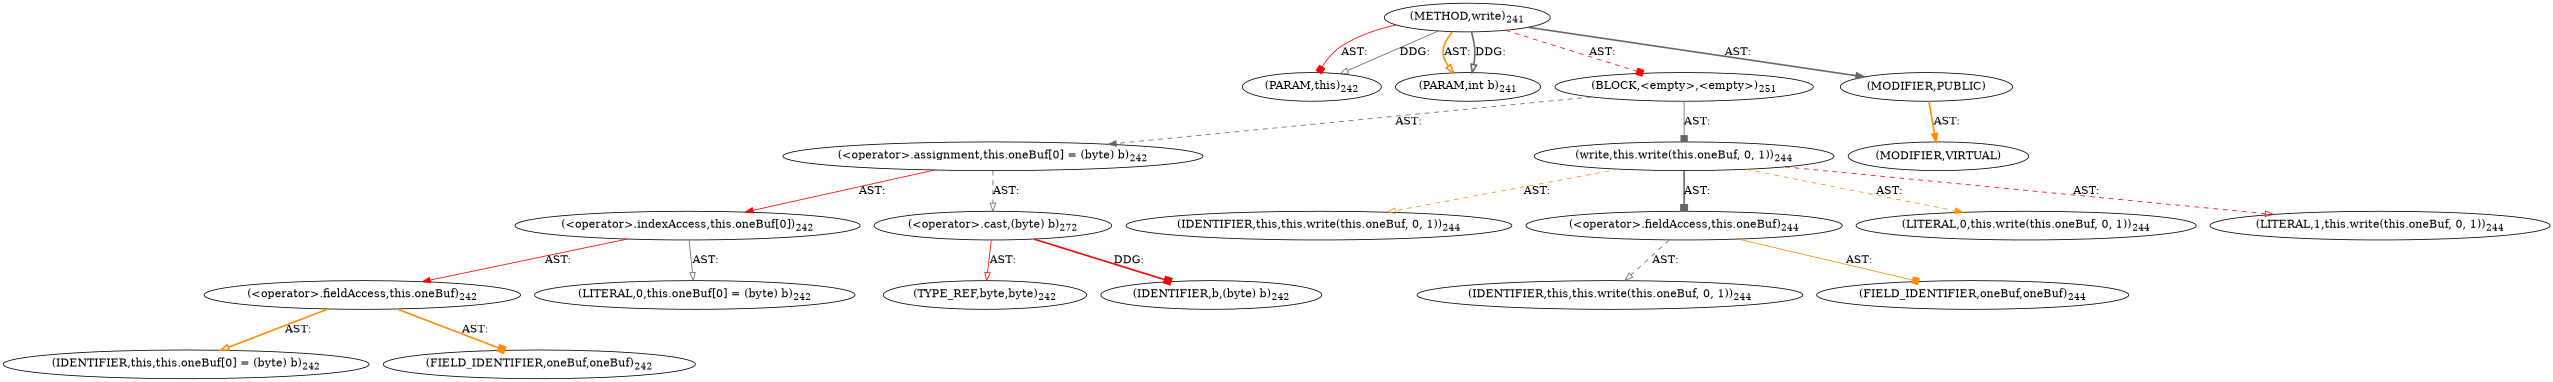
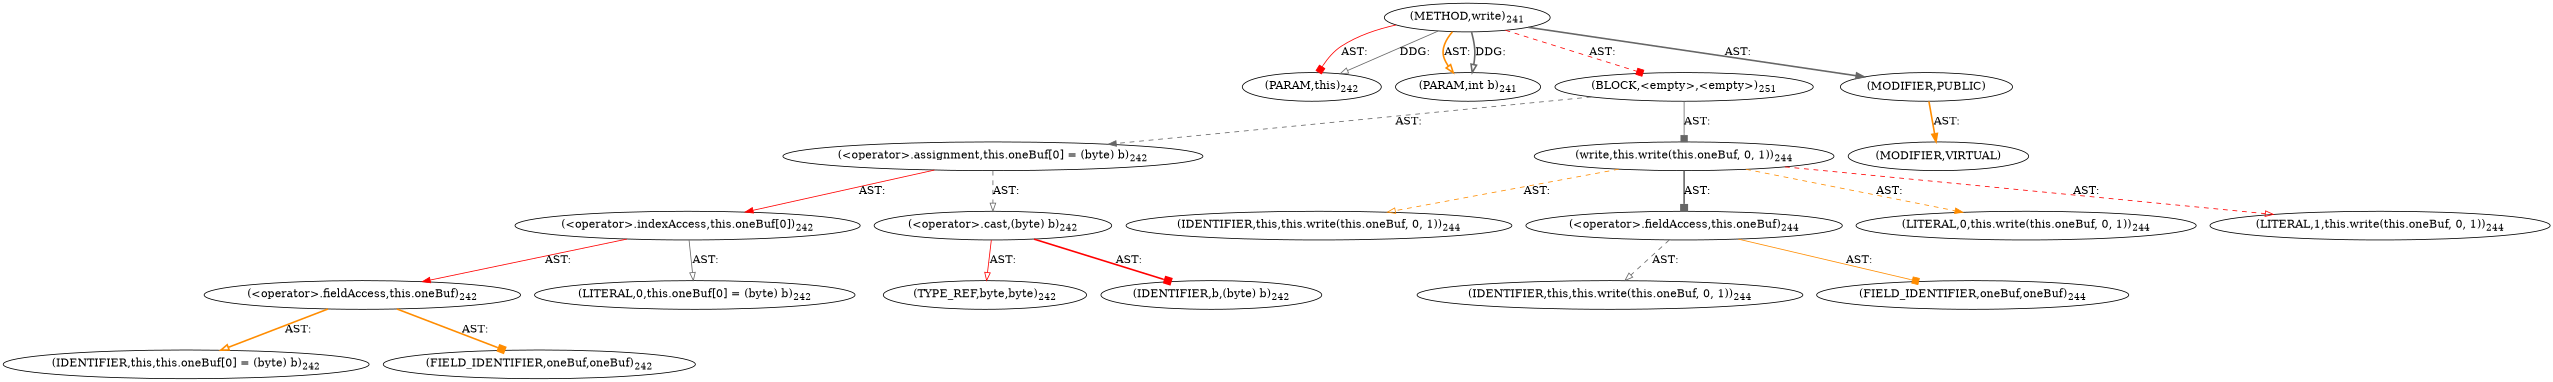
(1069, 224) -> (1069, 224)
(1131, 260) -> (1131, 260)
